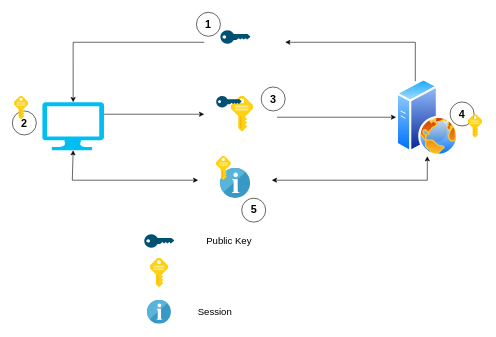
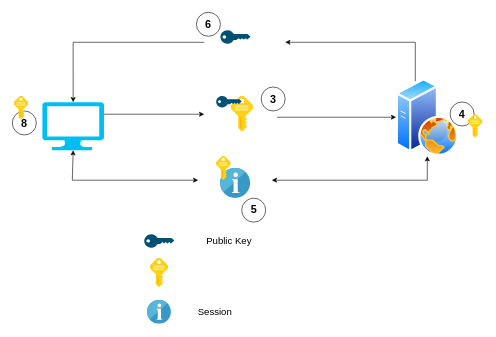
(209, 24) -> (209, 24)
(24, 123) -> (24, 123)
